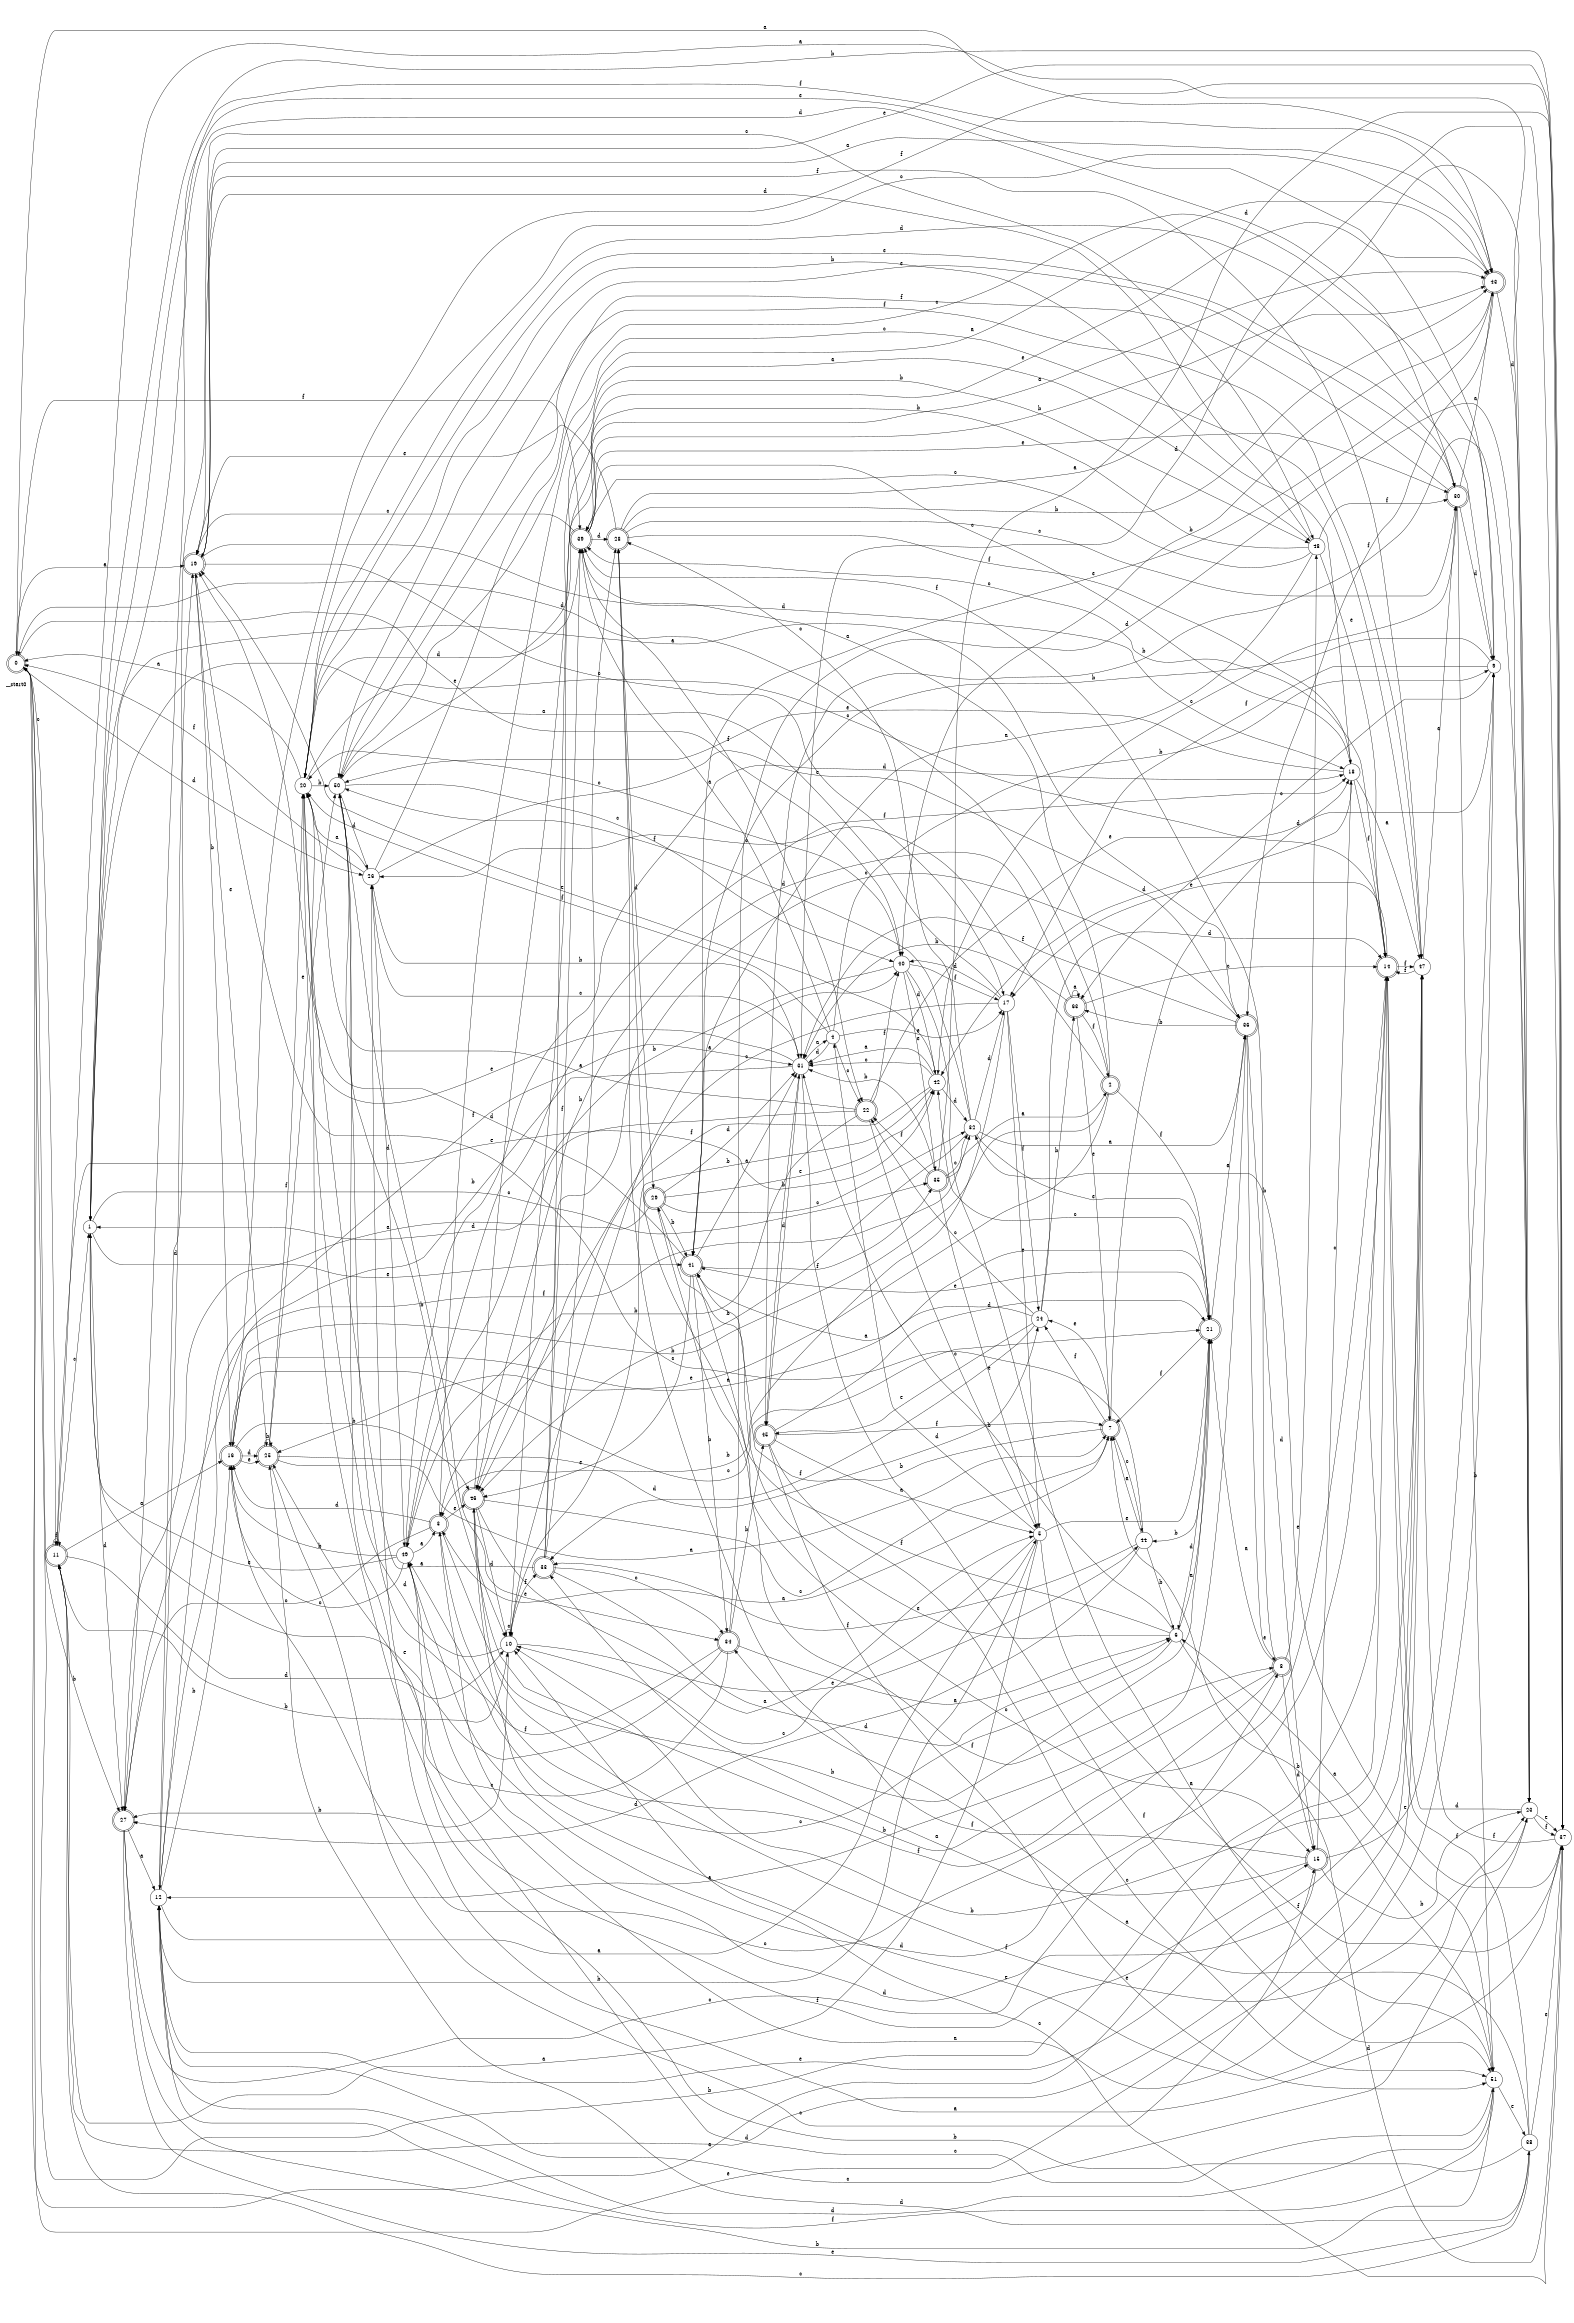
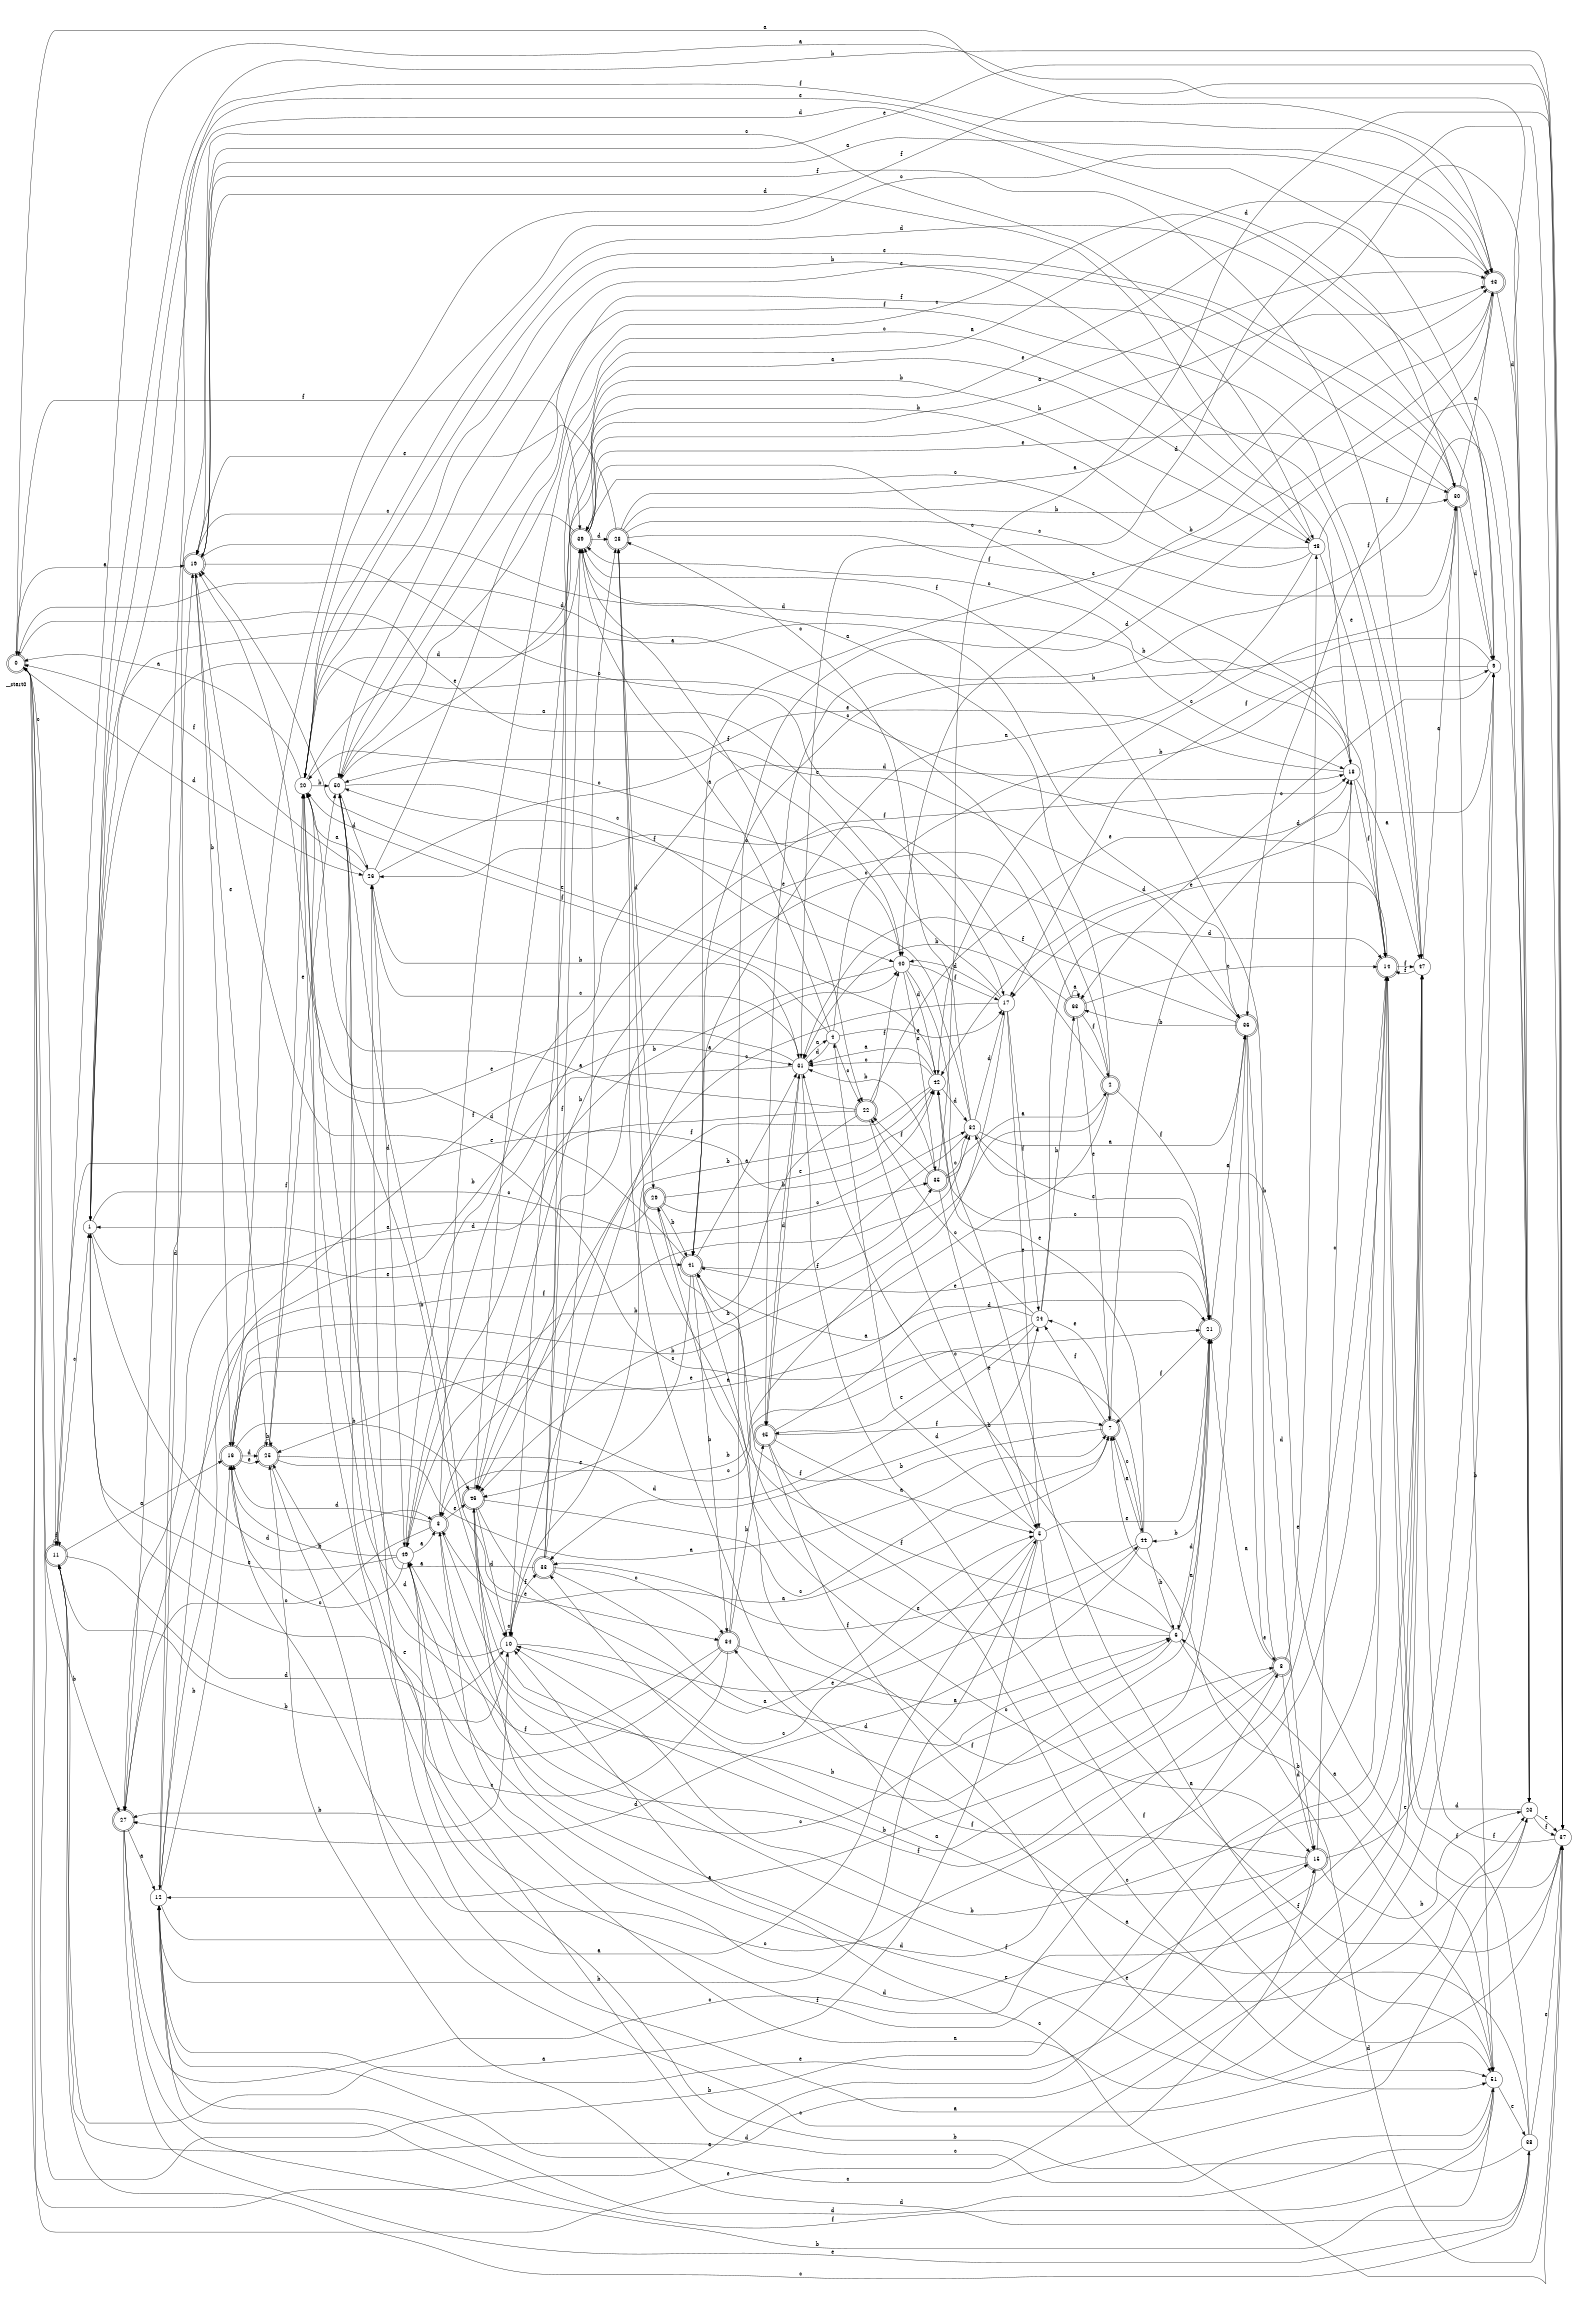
(784, 884) -> (784, 884)
(732, 1139) -> none
none -> (1086, 1278)
(102, 1521) -> (193, 1482)
